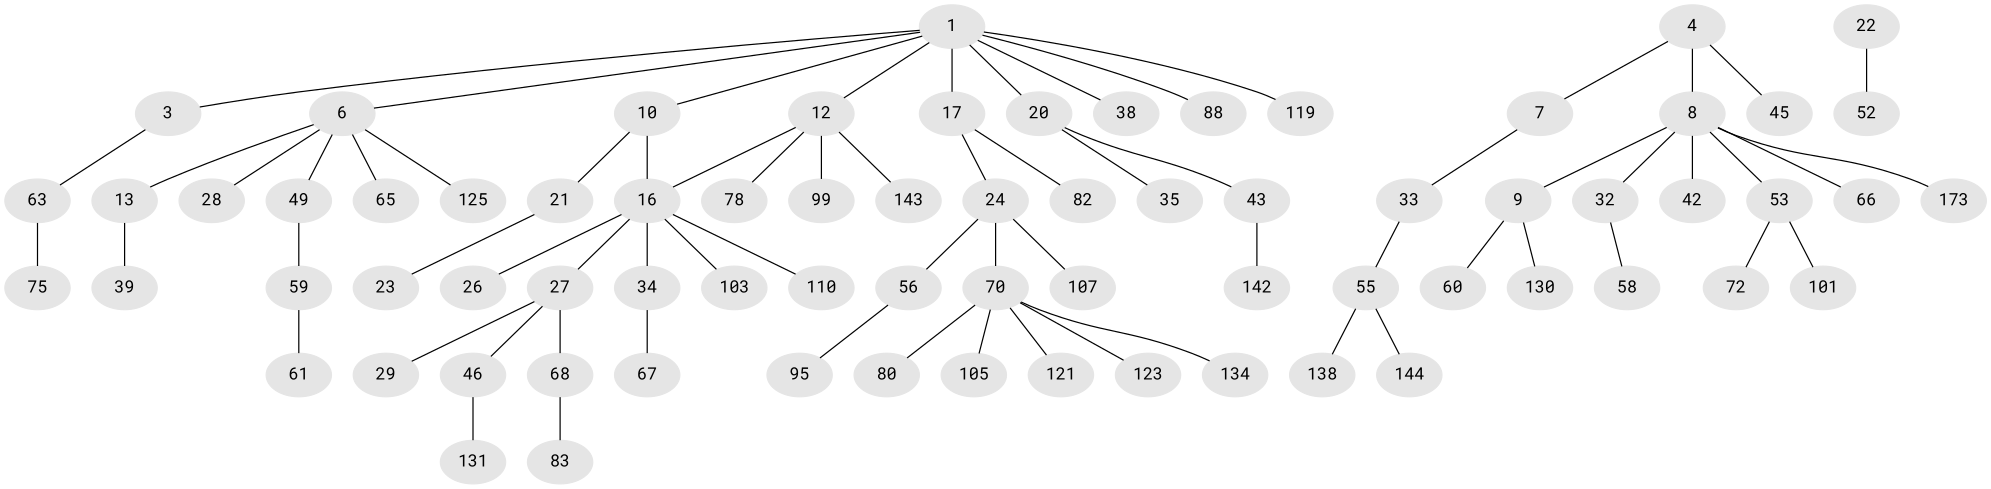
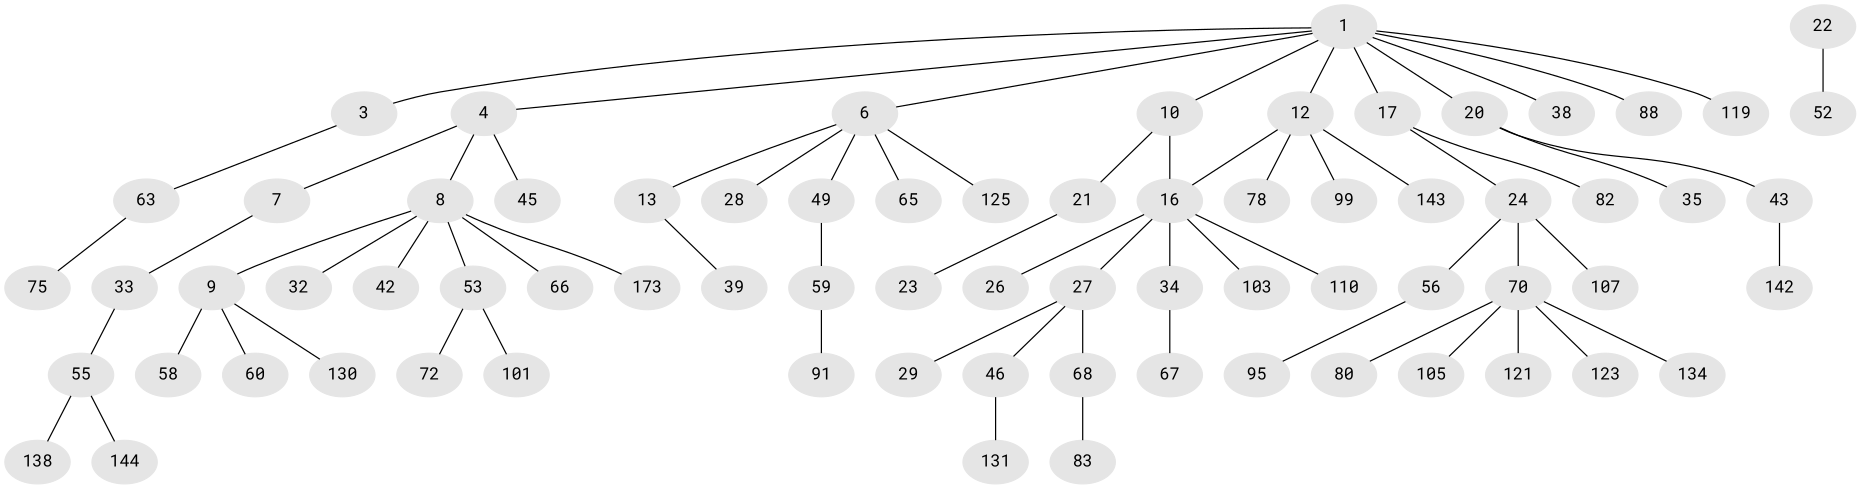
none -> (914, 70)
(1616, 244) -> (190, 332)
(299, 375) -> (821, 375)
